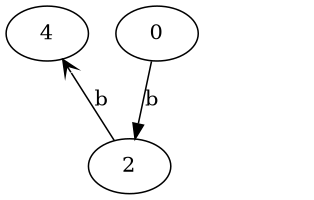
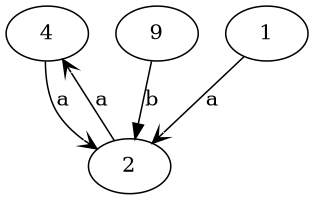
(157, 34) -> (157, 34)
none -> (267, 34)
(102, 100) -> (102, 100)
none -> (54, 106)
